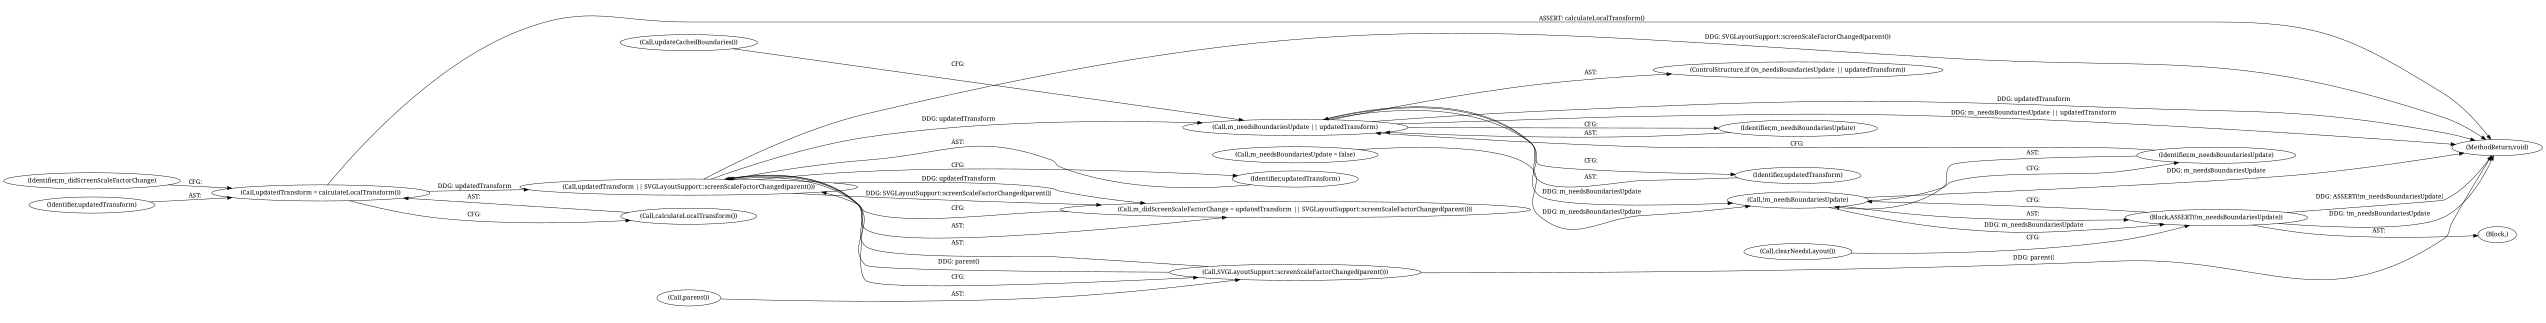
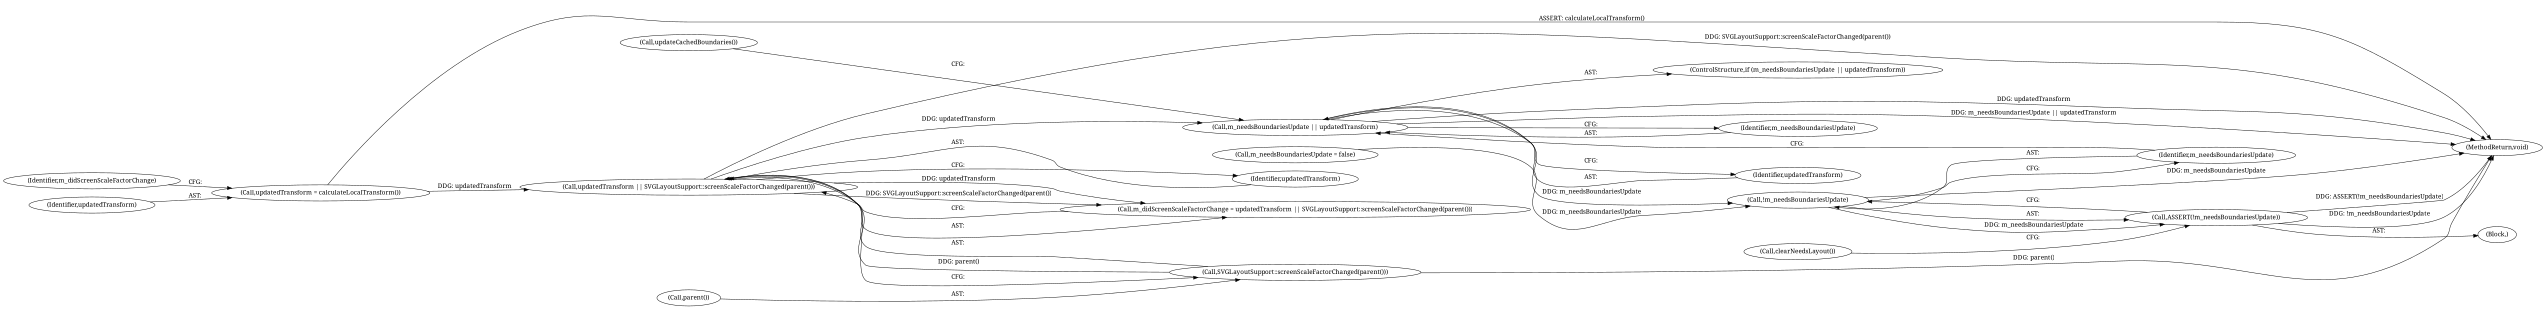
(689, 216) -> none
(2216, 218) -> (2216, 218)
